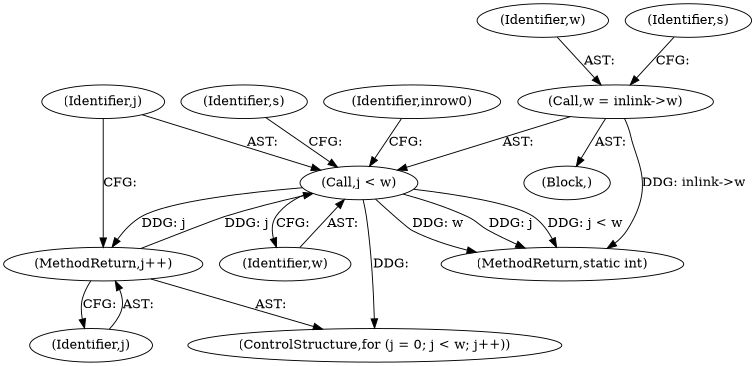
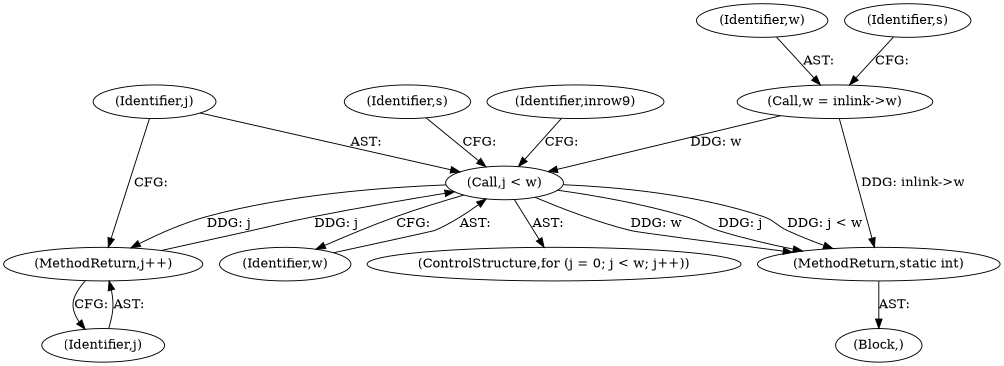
(412, 102) -> (575, 102)
(593, 138) -> (879, 300)
(520, 142) -> (716, 142)
(393, 264) -> (550, 224)
(232, 303) -> none
